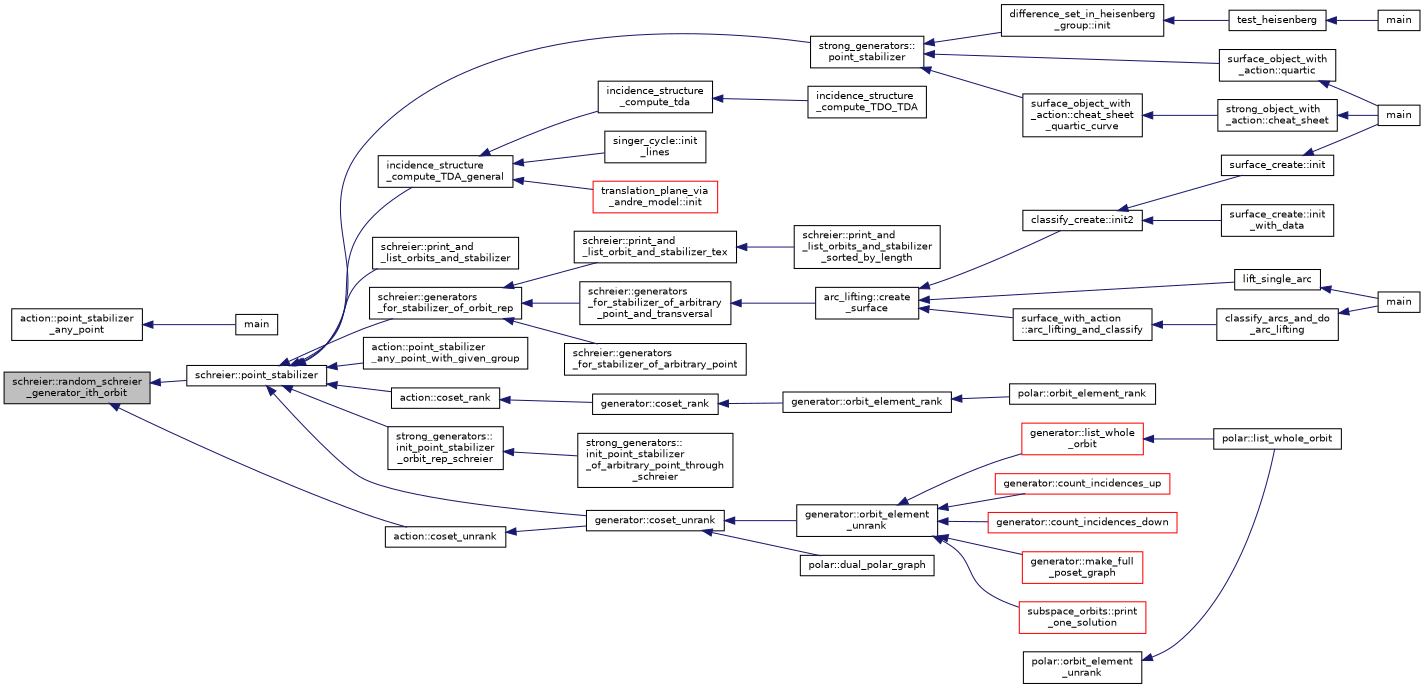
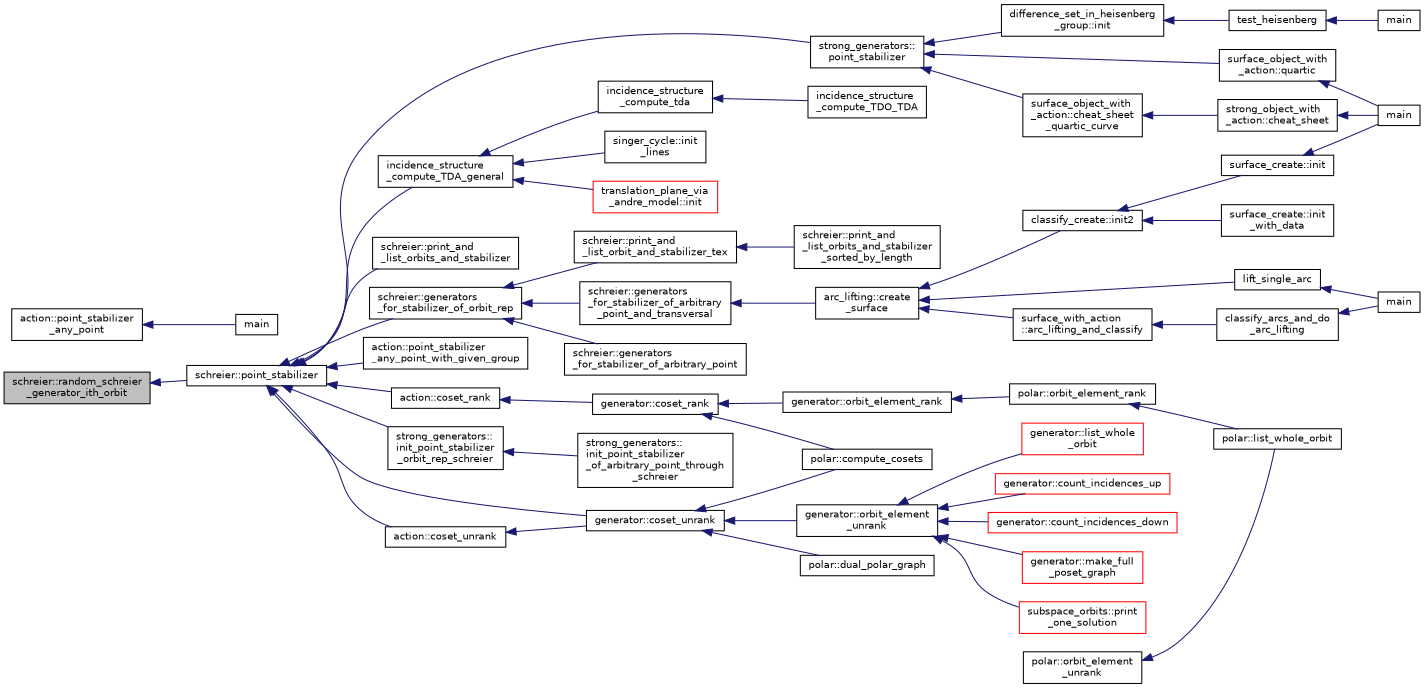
(1184, 439) -> (1189, 417)
none -> (867, 459)
(261, 473) -> (336, 466)
